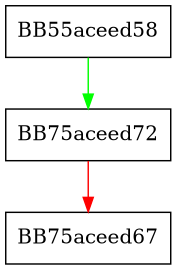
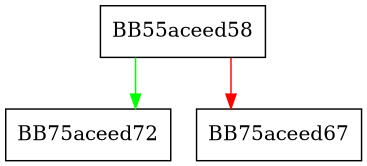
(88, 179) -> (231, 76)
